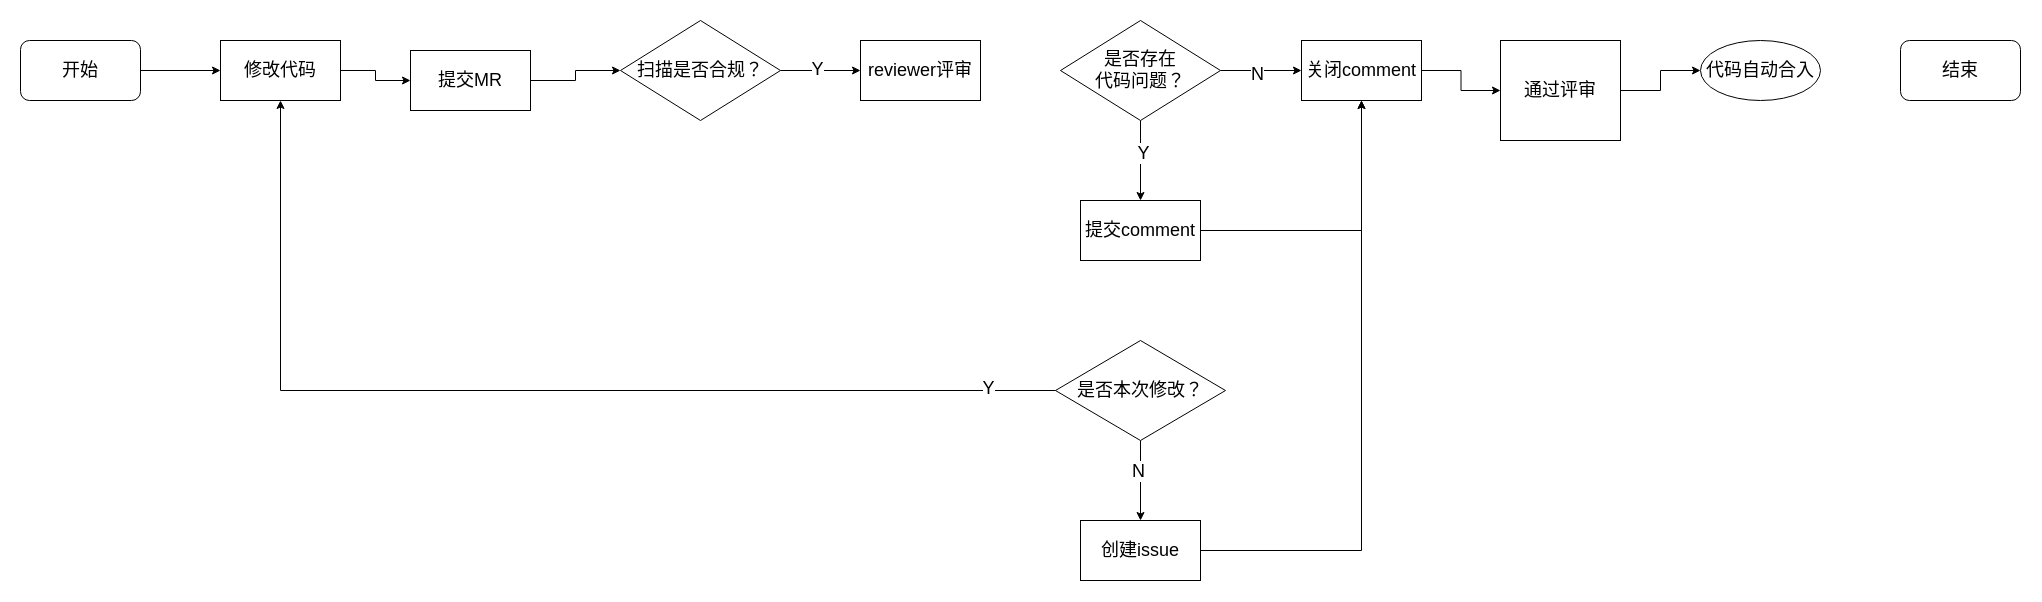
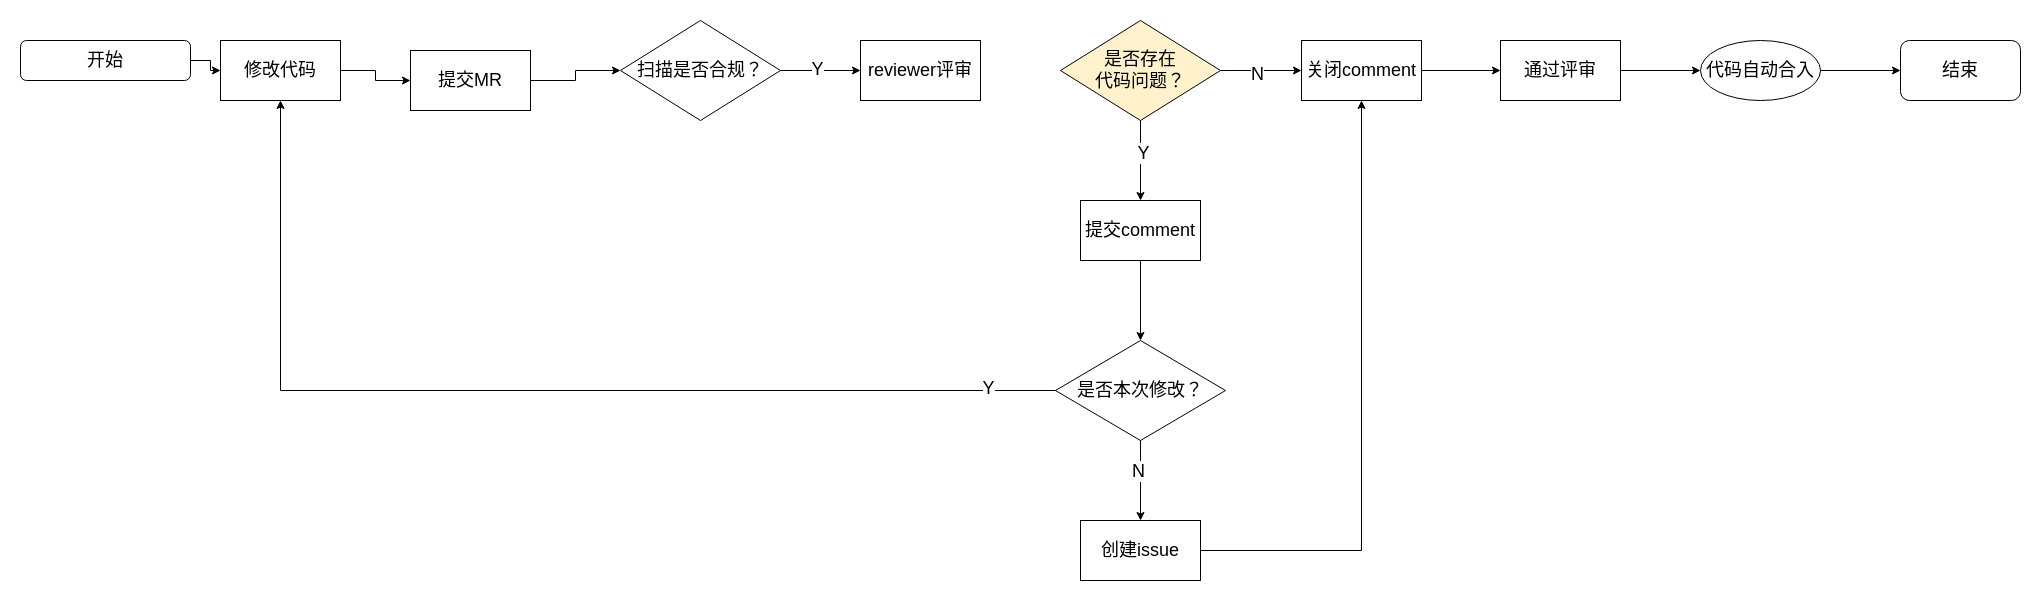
(81, 71) -> (106, 61)
(1141, 71) -> (1141, 71)
none -> (1857, 71)
(1561, 91) -> (1561, 71)
(1280, 231) -> (1141, 297)
